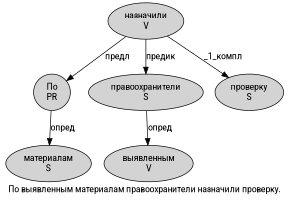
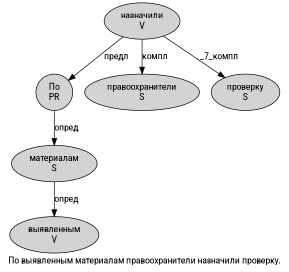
(161, 57) -> (155, 57)
(223, 57) -> (219, 57)
(147, 124) -> (54, 196)
